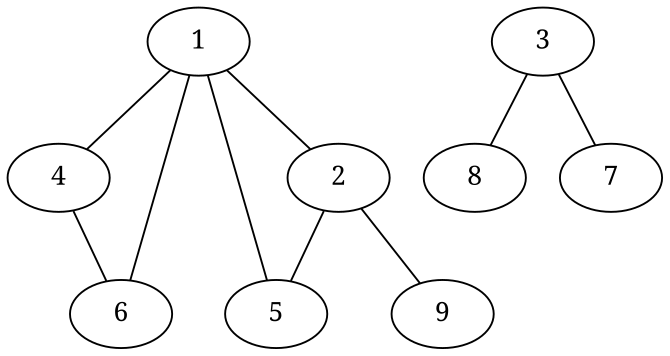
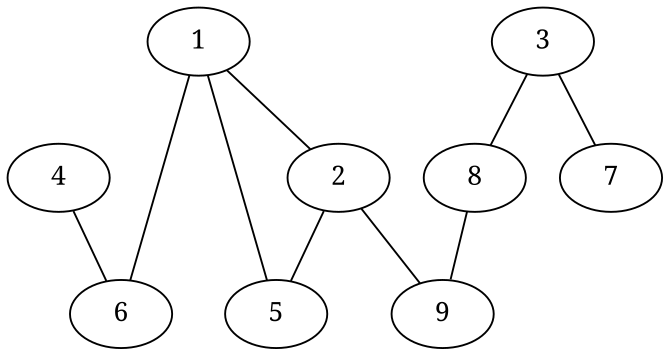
(129, 110) -> none
none -> (459, 246)
